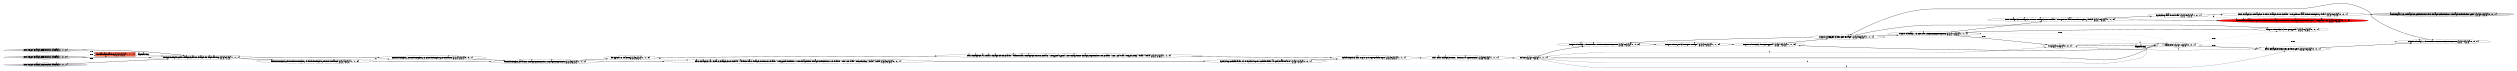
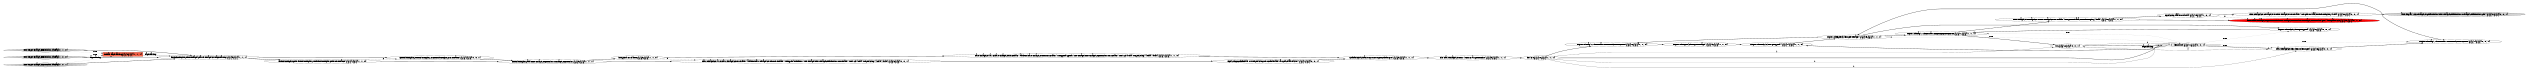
(2179, 45) -> (2188, 45)
(91, 58) -> (95, 58)
